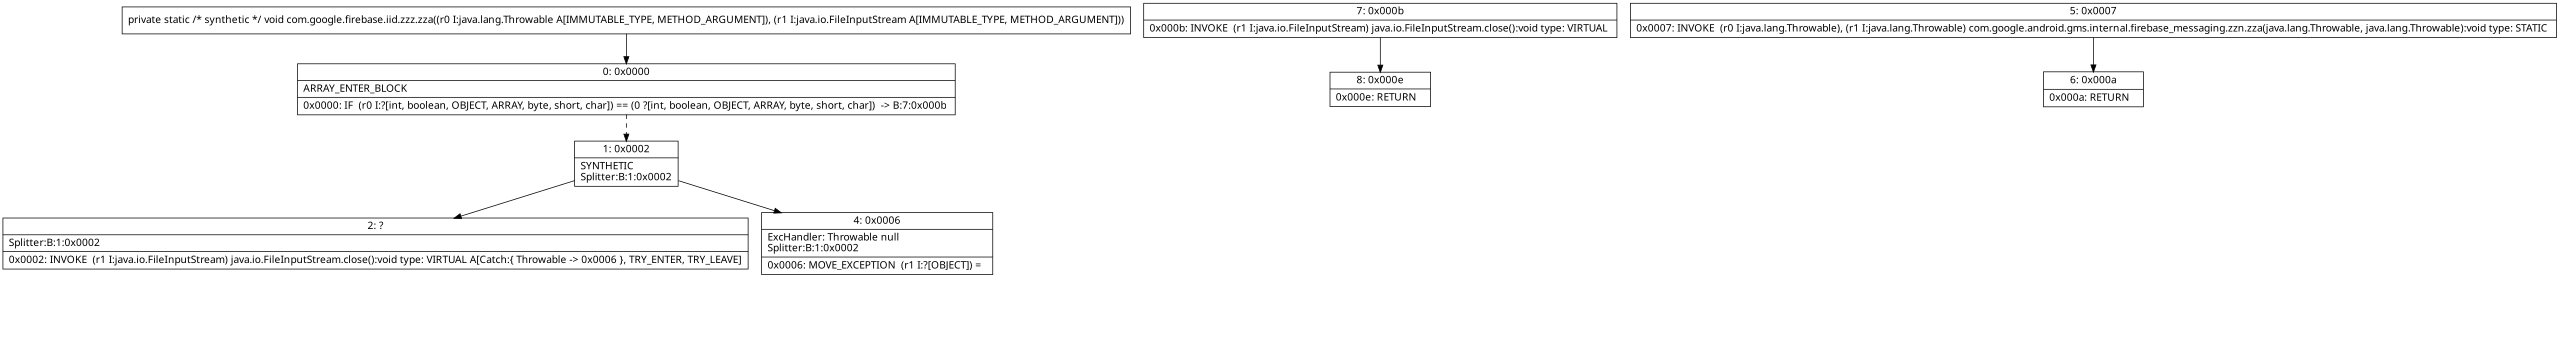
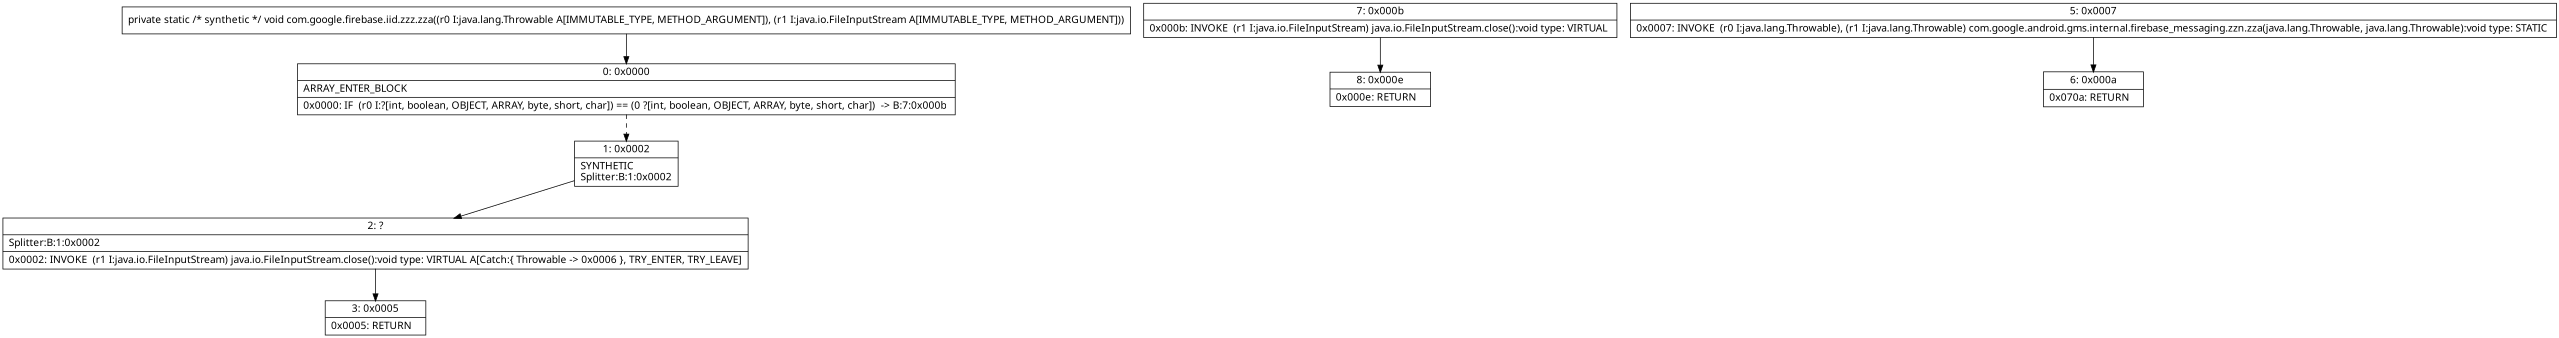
(2093, 98) -> (2093, 98)
(877, 244) -> none
none -> (376, 318)
